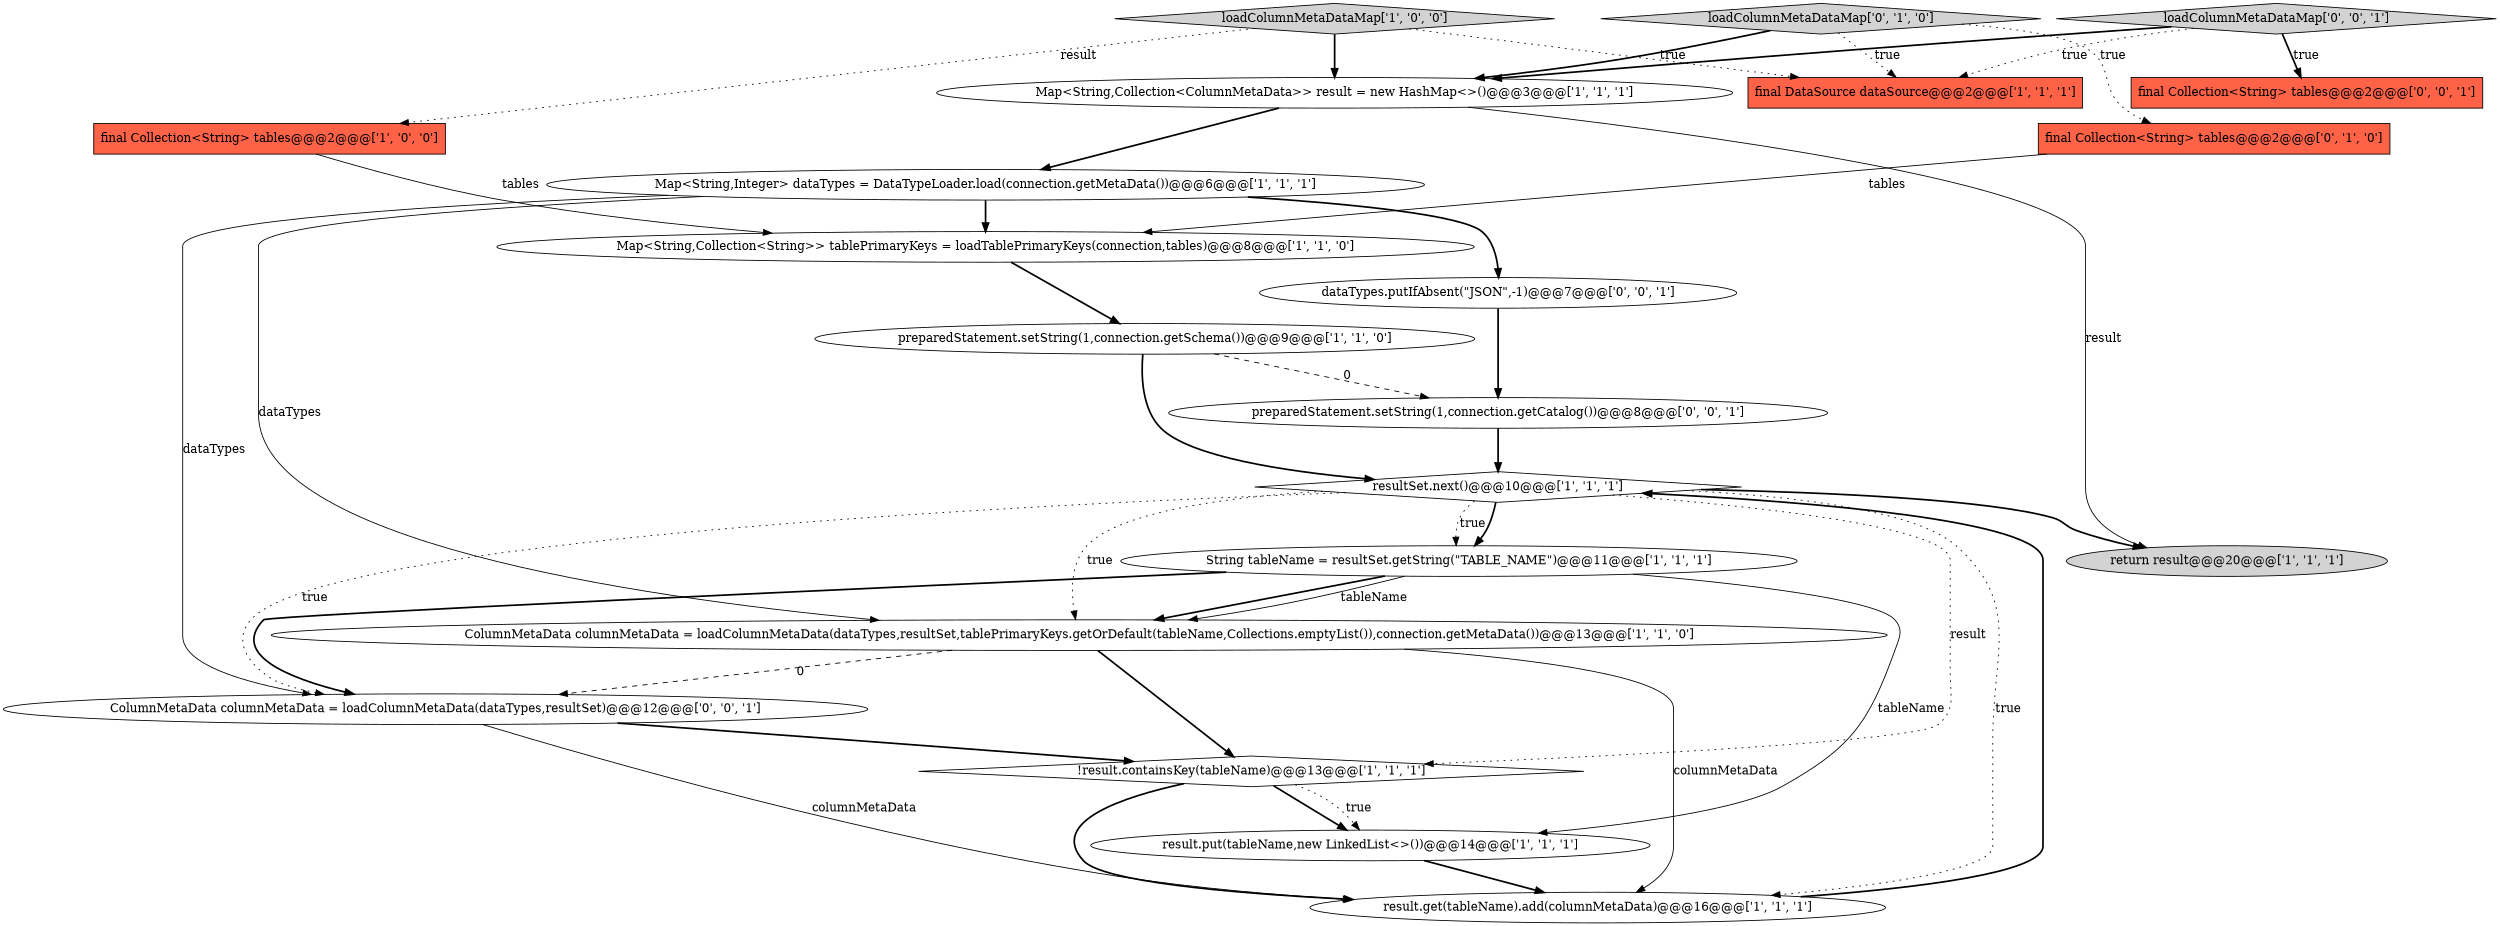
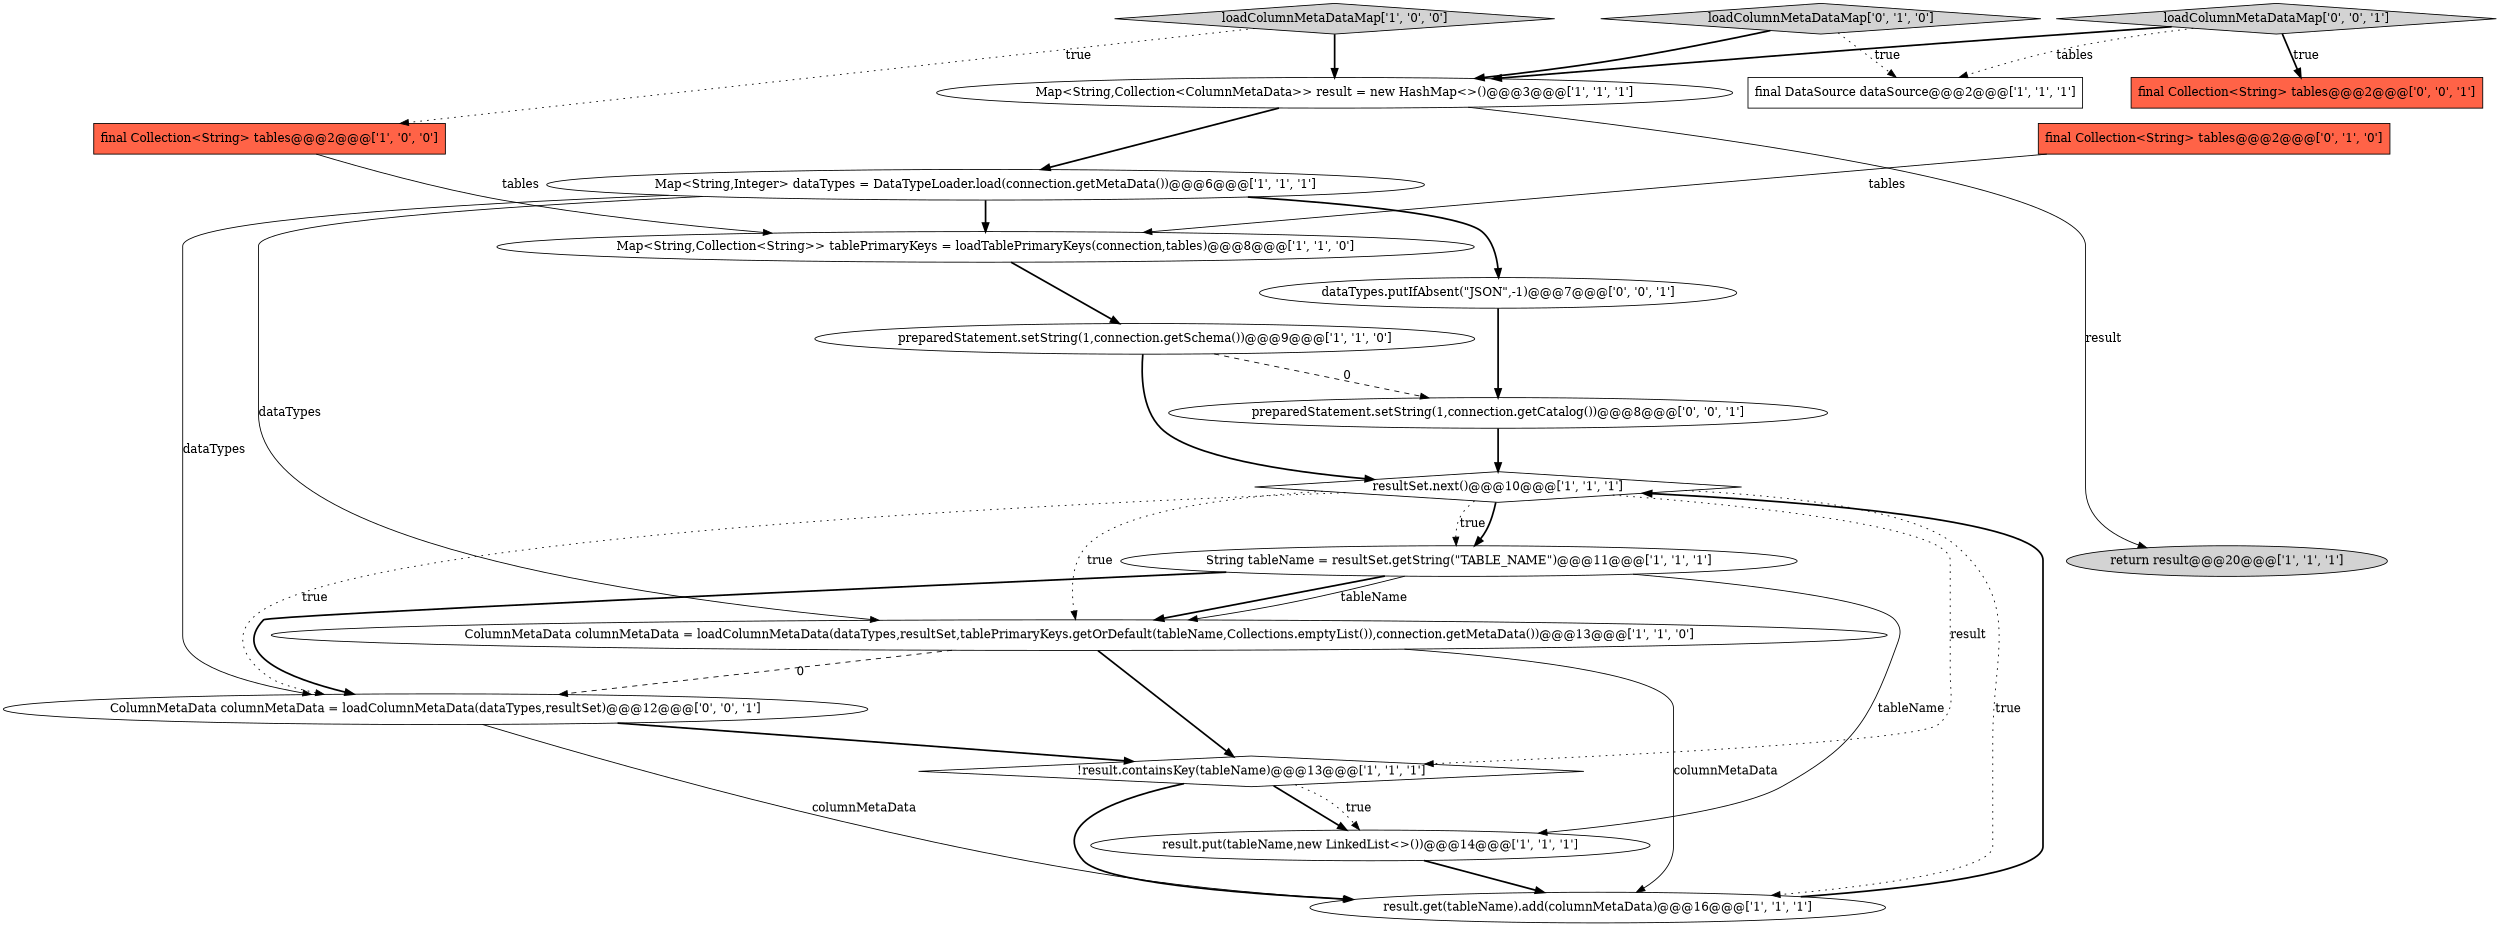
(2072, 42) -> none
(1600, 53) -> none
(1079, 56) -> (1079, 56)
(2075, 56) -> (2075, 56)
(1915, 93) -> (1915, 93)
(1921, 499) -> none
